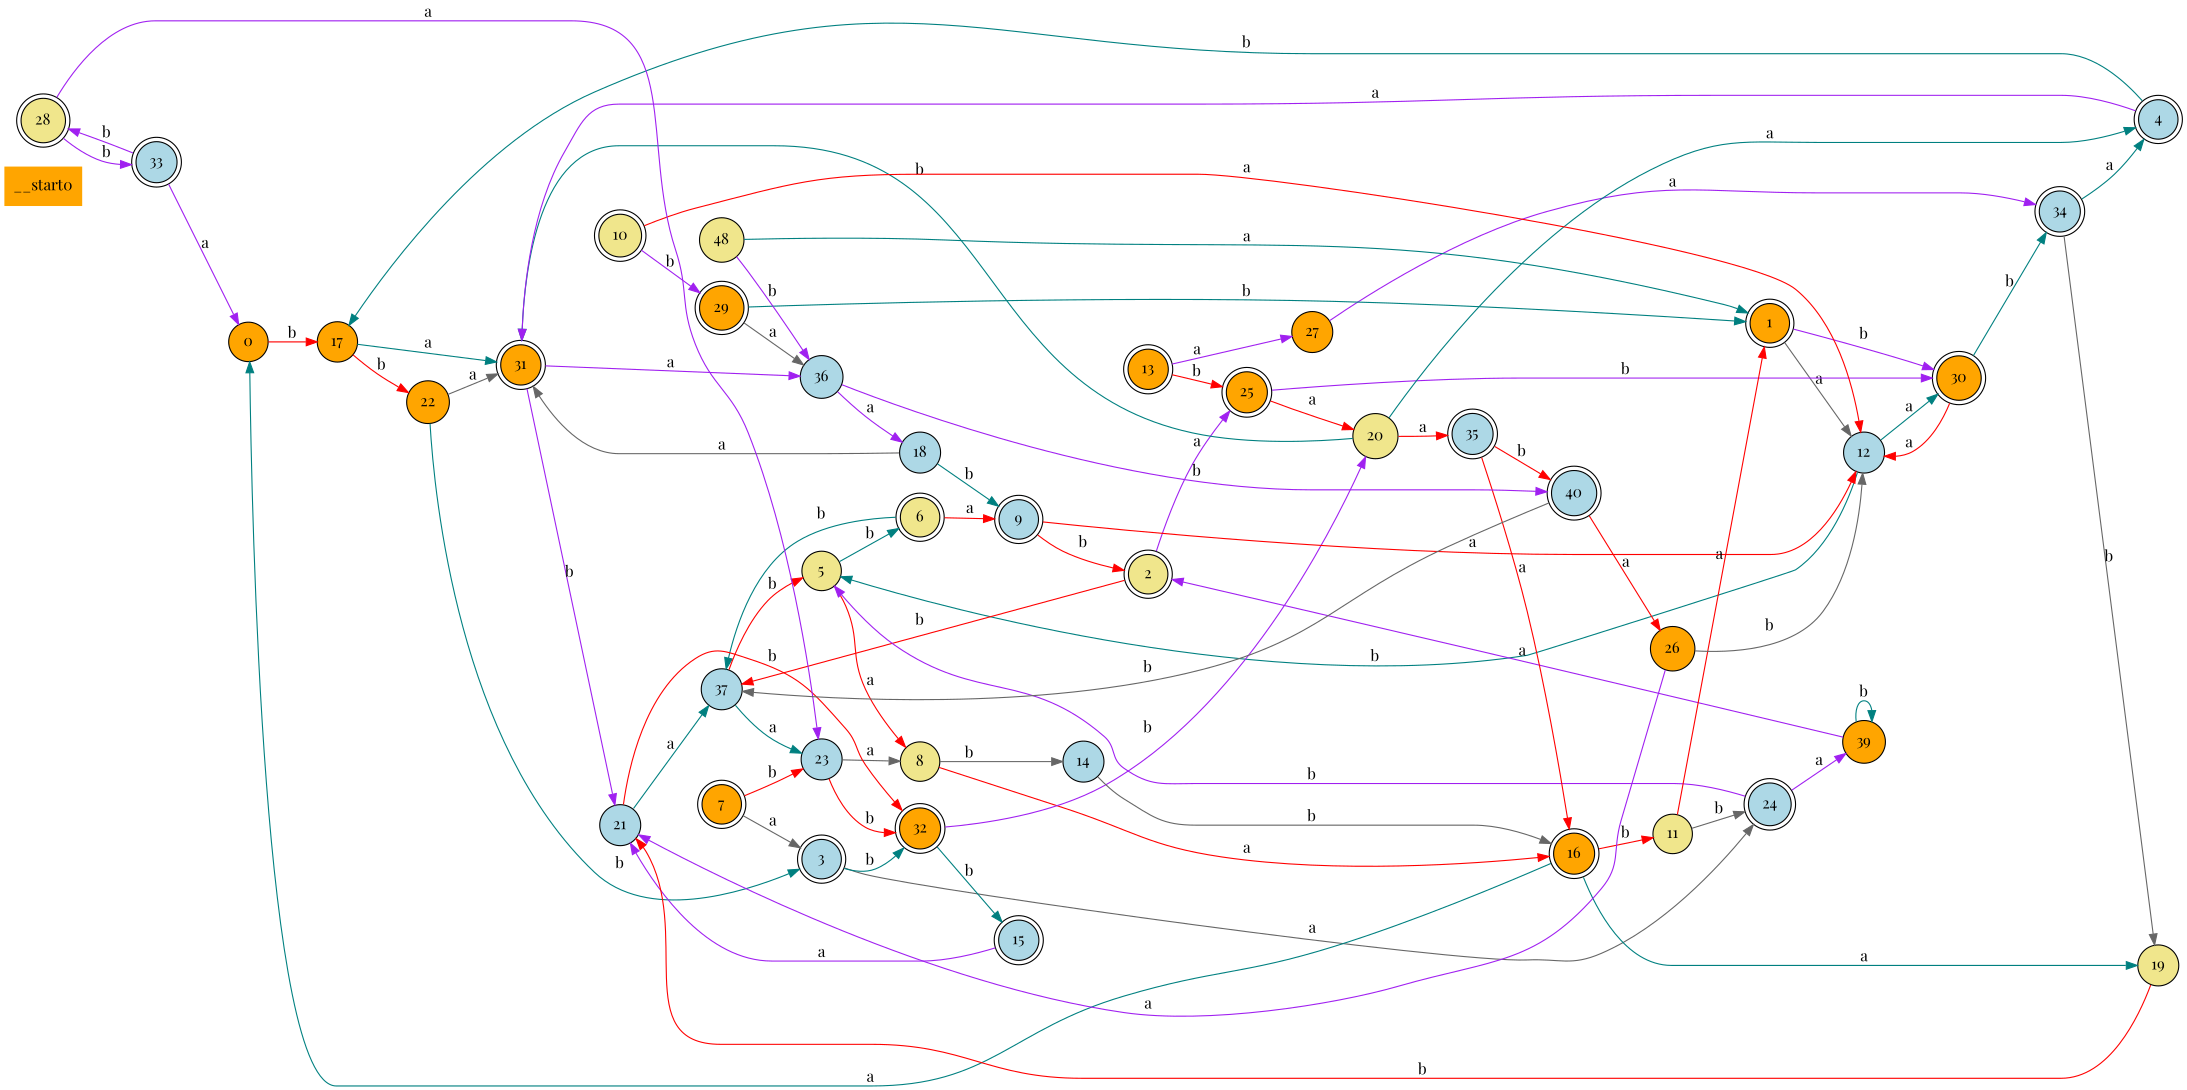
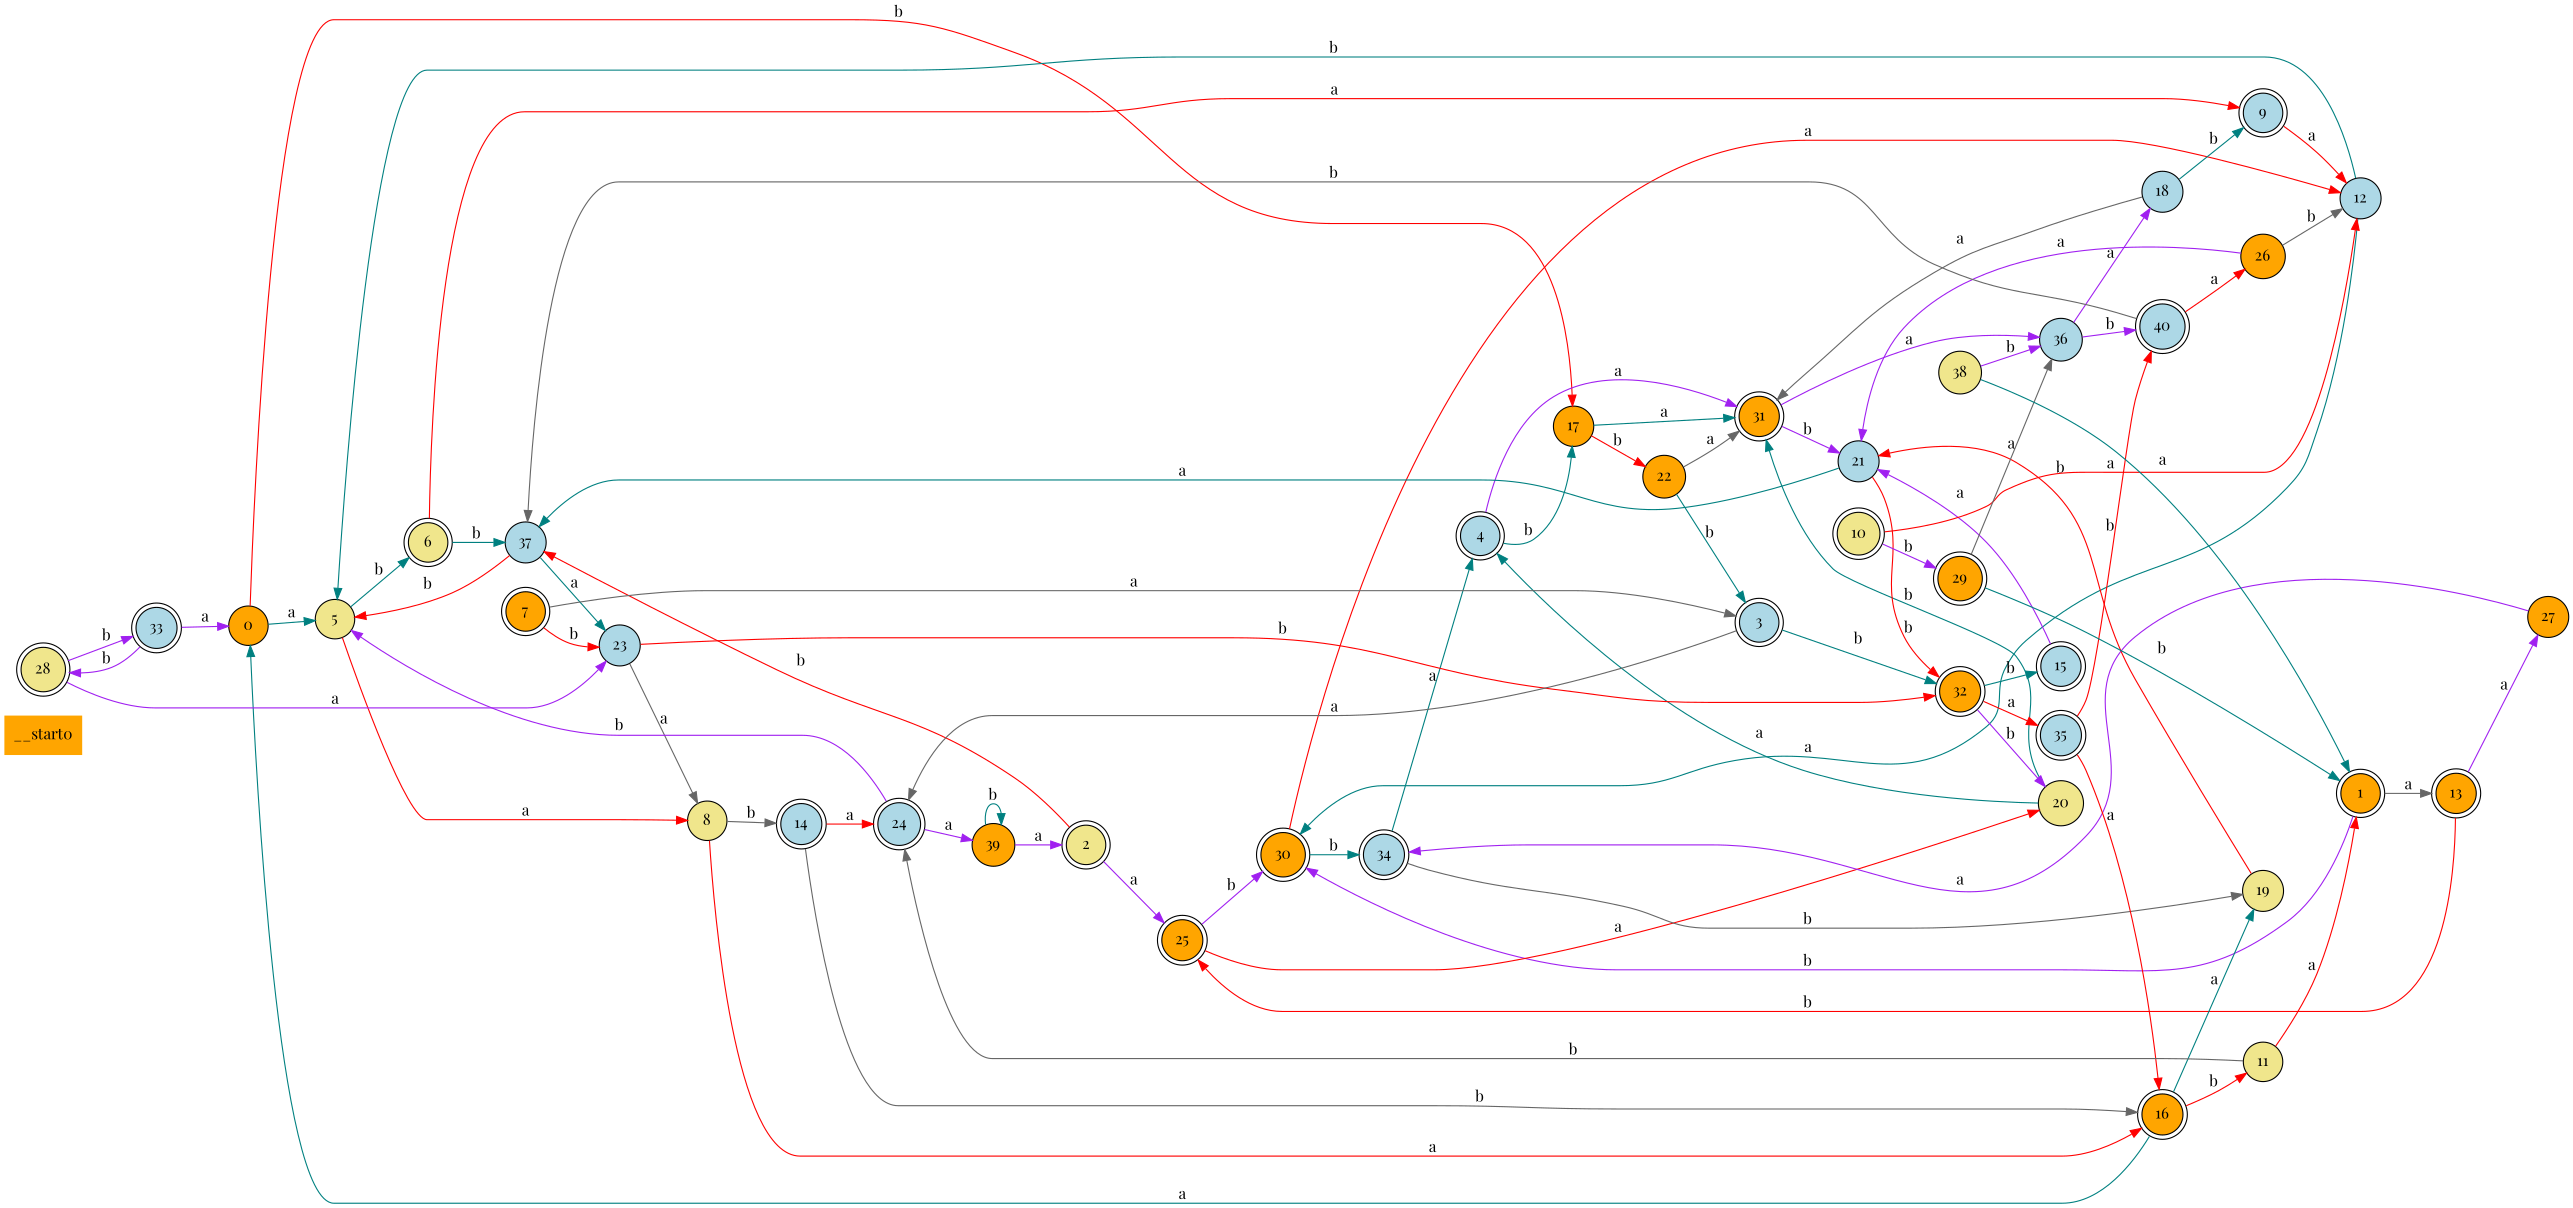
(722, 240) -> (1960, 373)
(1815, 385) -> (2403, 793)
(1417, 436) -> (2005, 711)
(1073, 556) -> none
none -> (286, 623)
(1083, 762) -> (801, 824)
none -> (844, 824)
